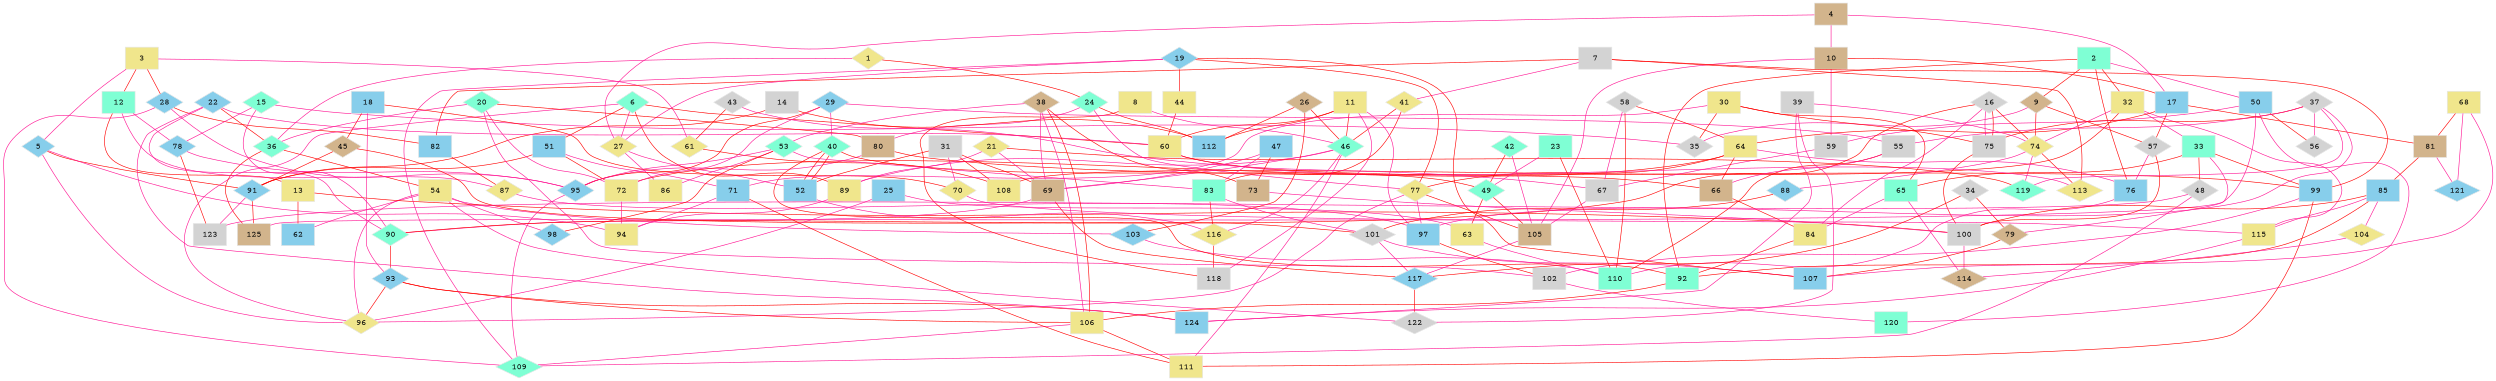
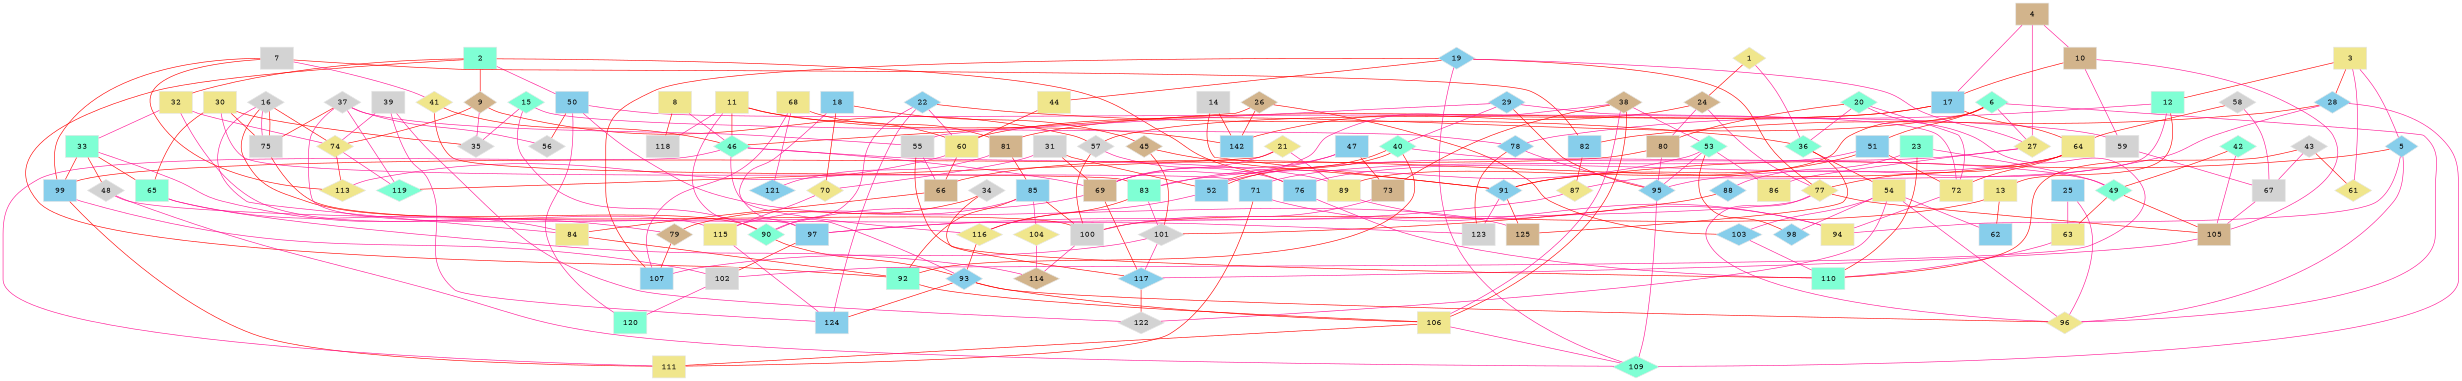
(1089, 102) -> (1702, 102)
(1209, 146) -> (1237, 146)
(1030, 172) -> (1759, 161)
(1891, 177) -> (1818, 169)
(1004, 190) -> none
(1625, 191) -> (2038, 187)
(1214, 258) -> (971, 259)
